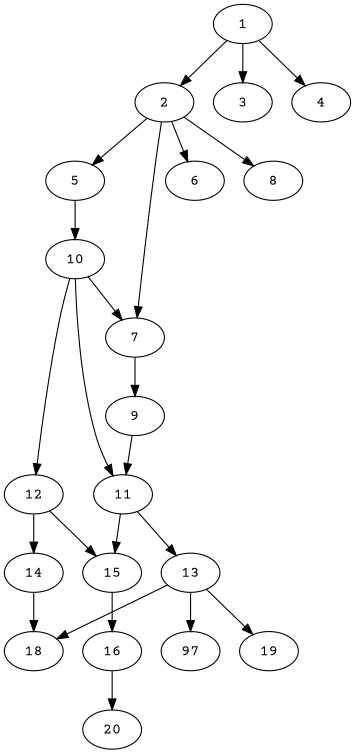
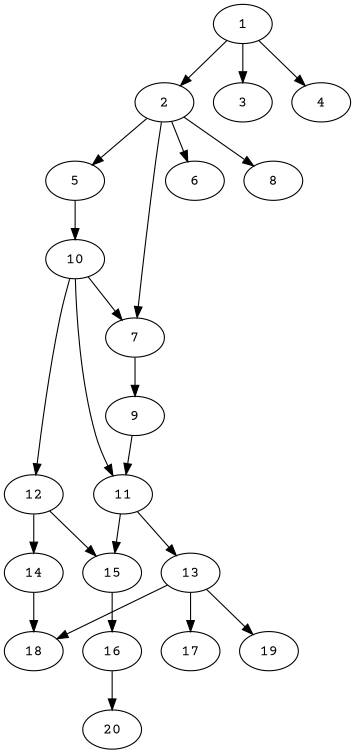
(191, 651) -> (191, 651)
